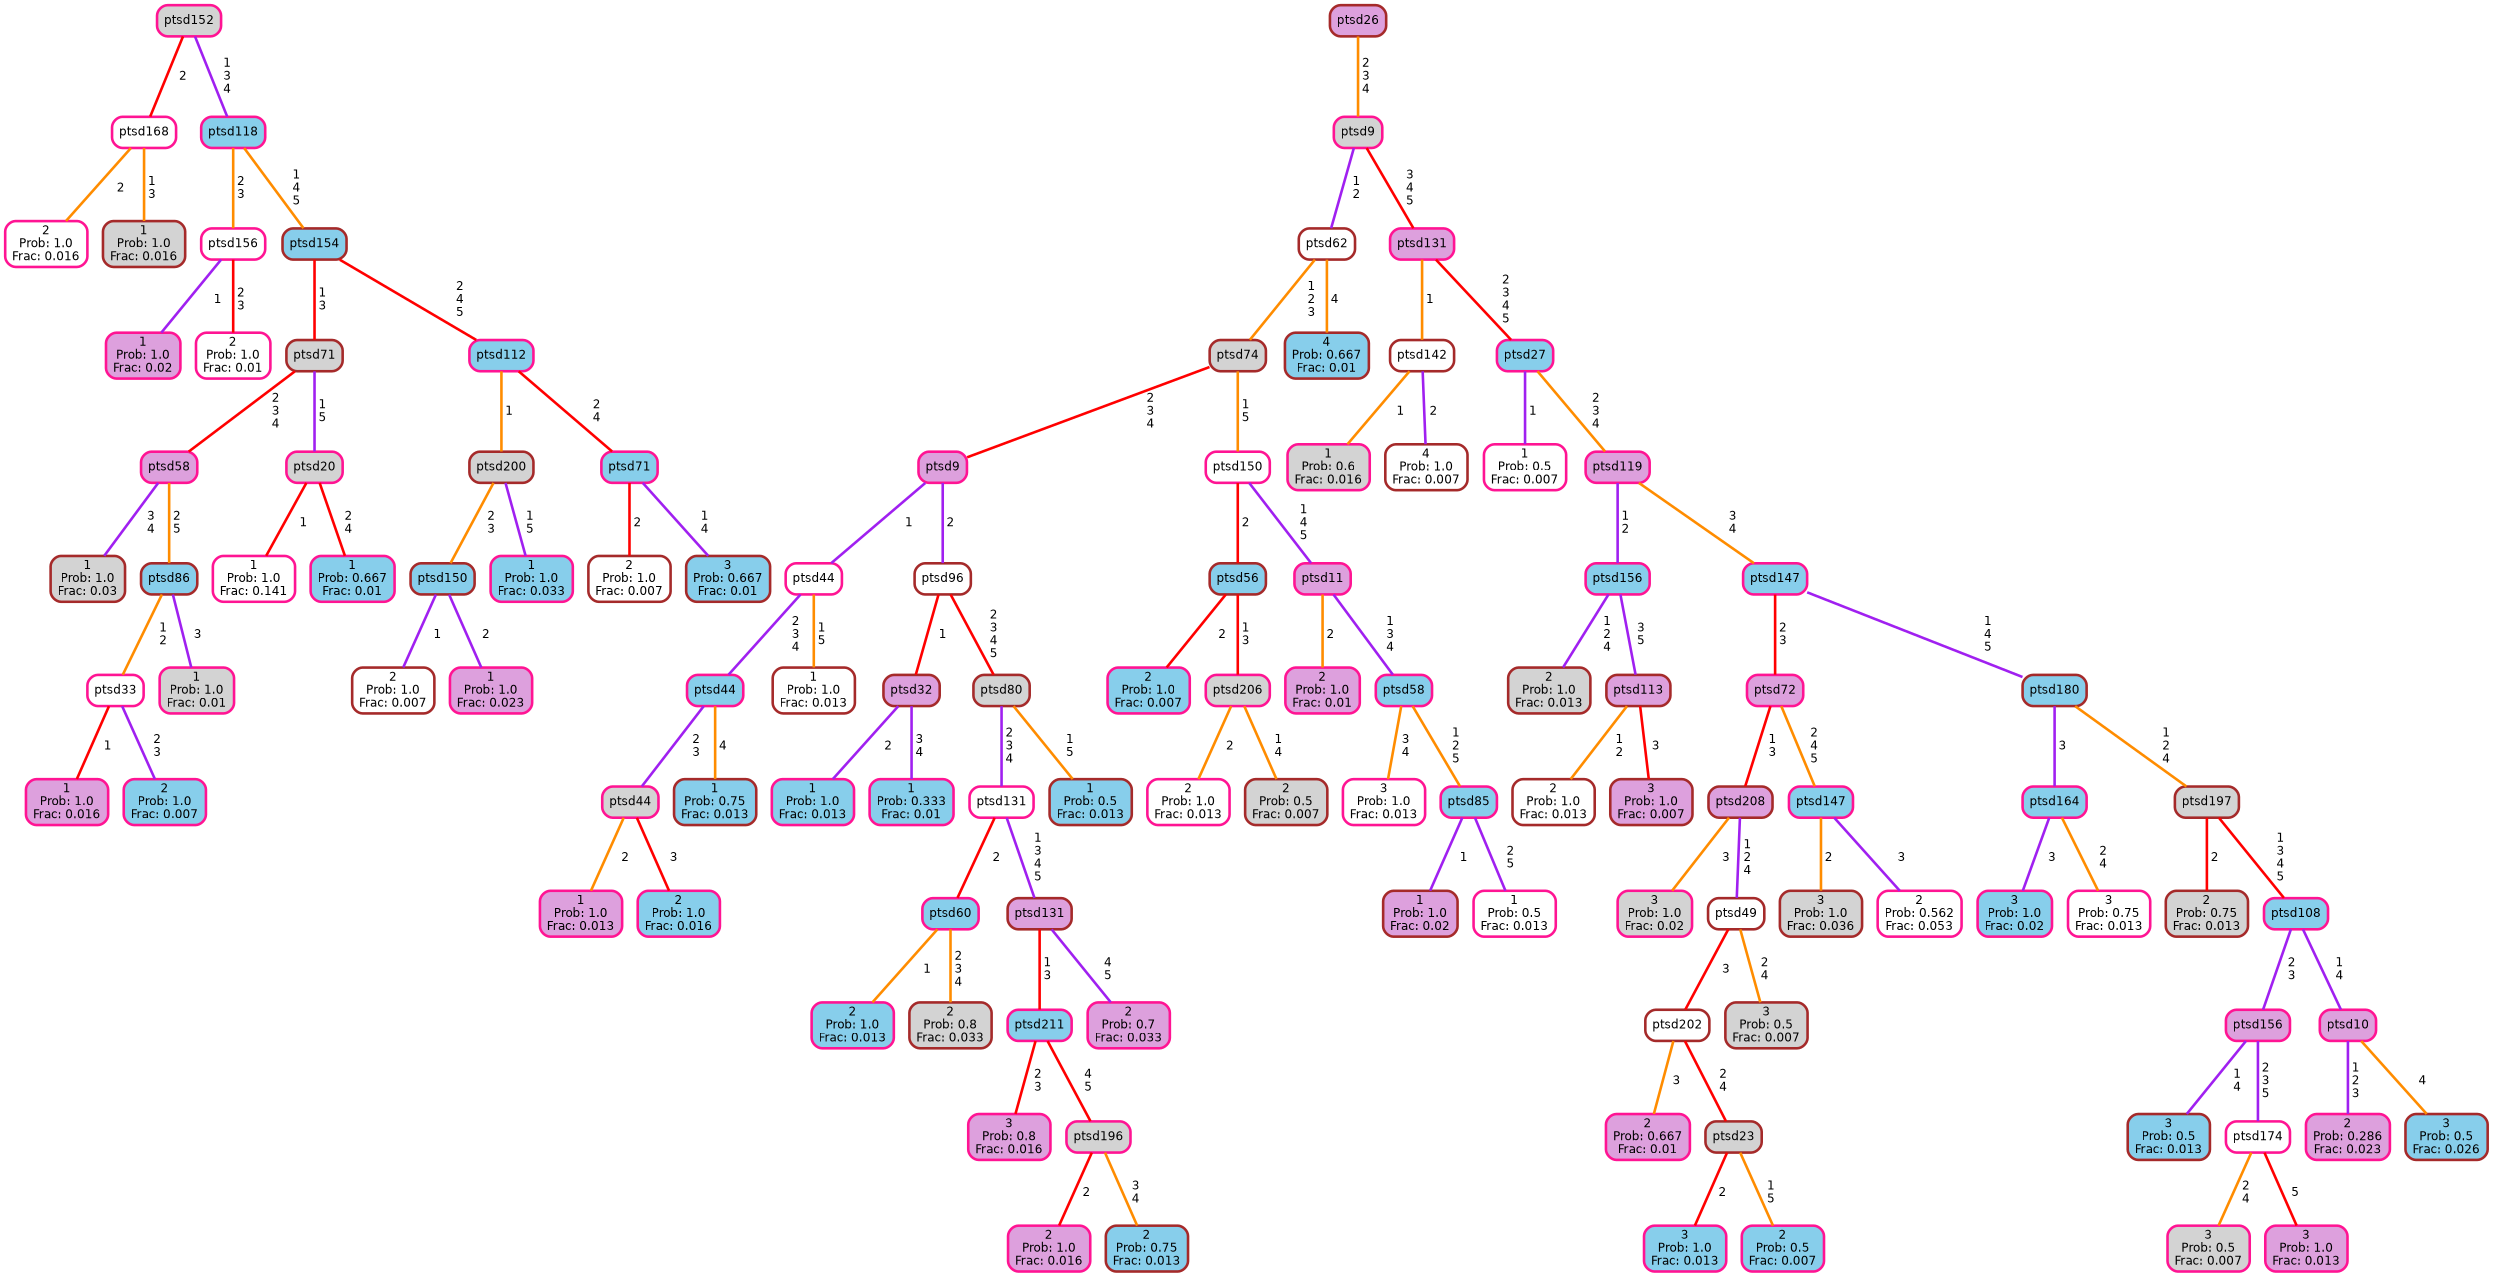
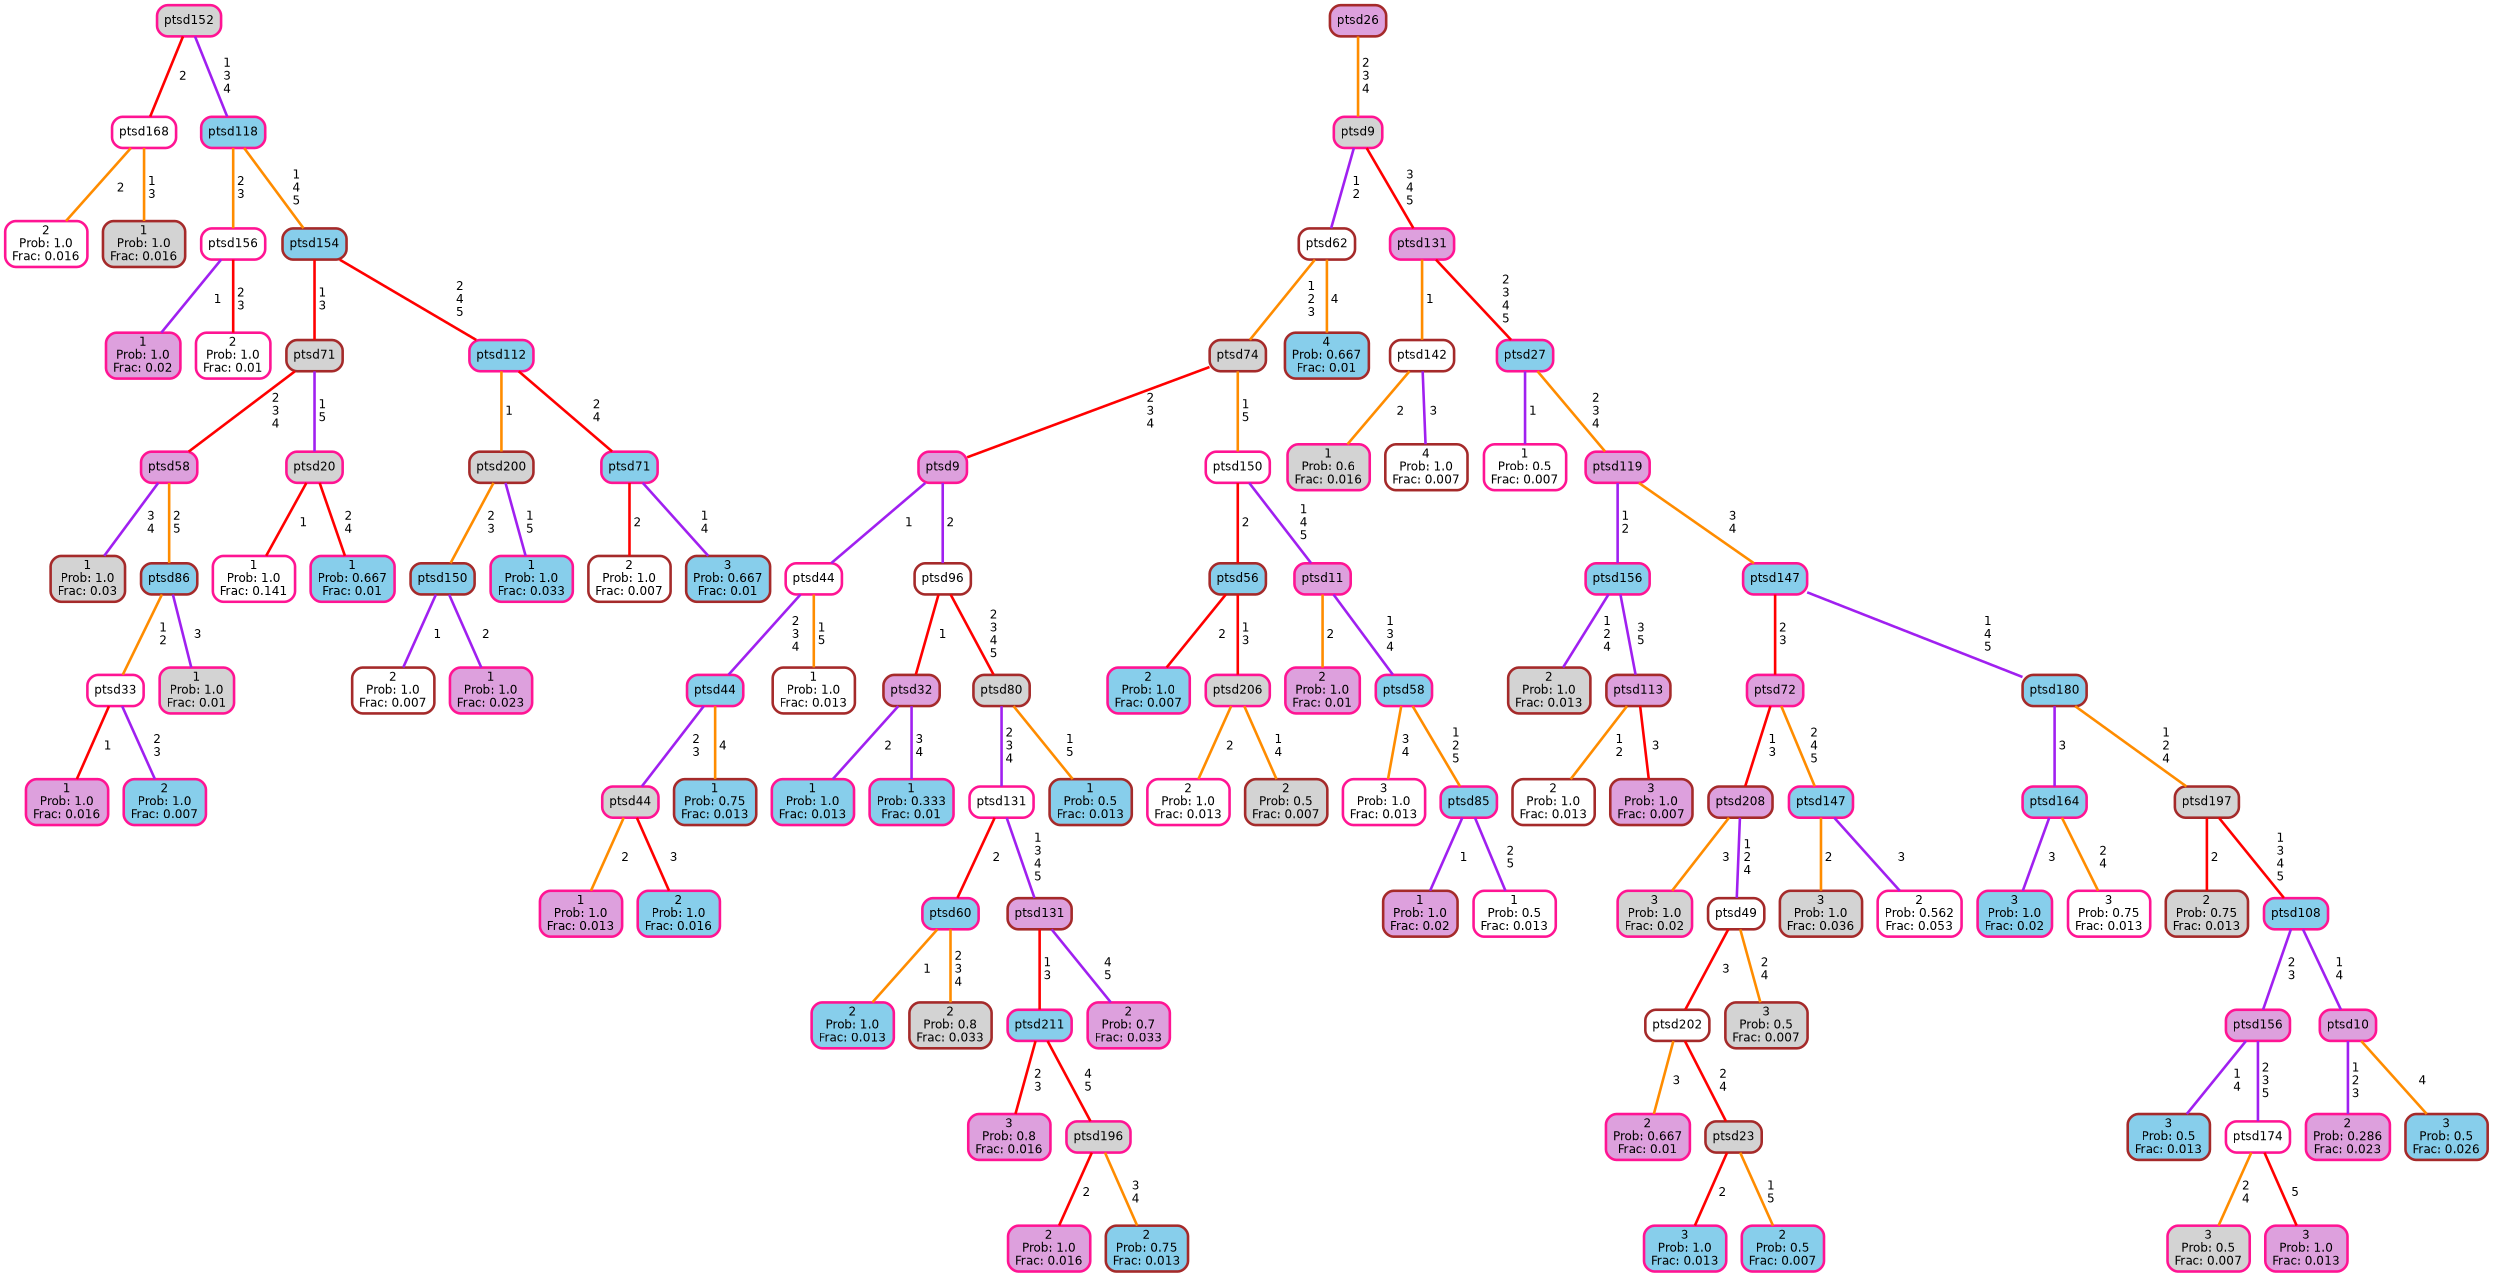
(1399, 411) -> (1399, 411)
(1432, 411) -> (1432, 411)
